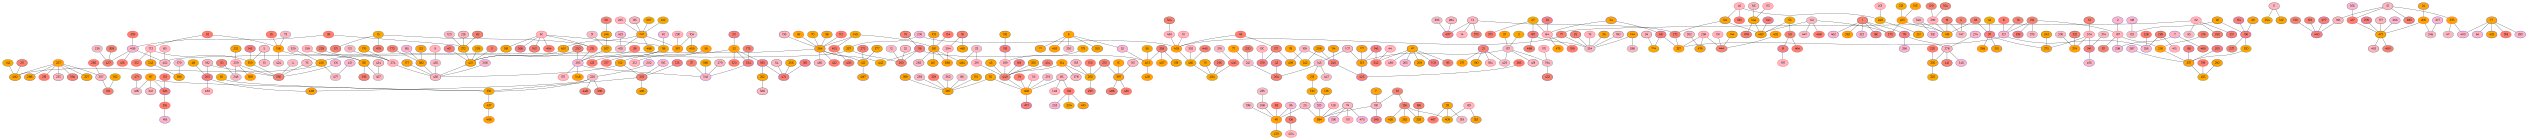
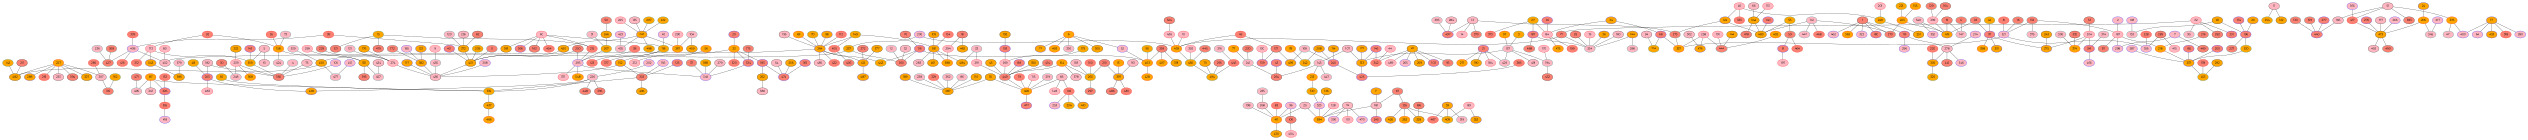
(2018, 35) -> none
